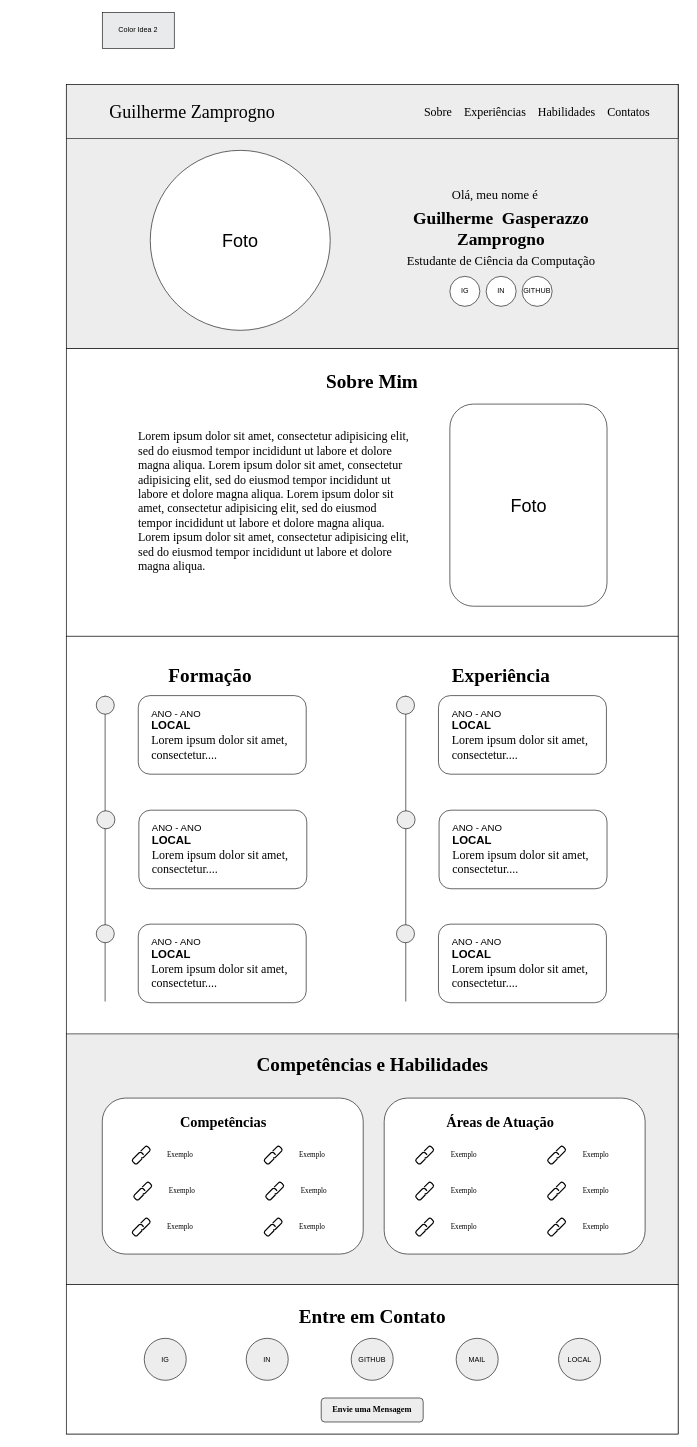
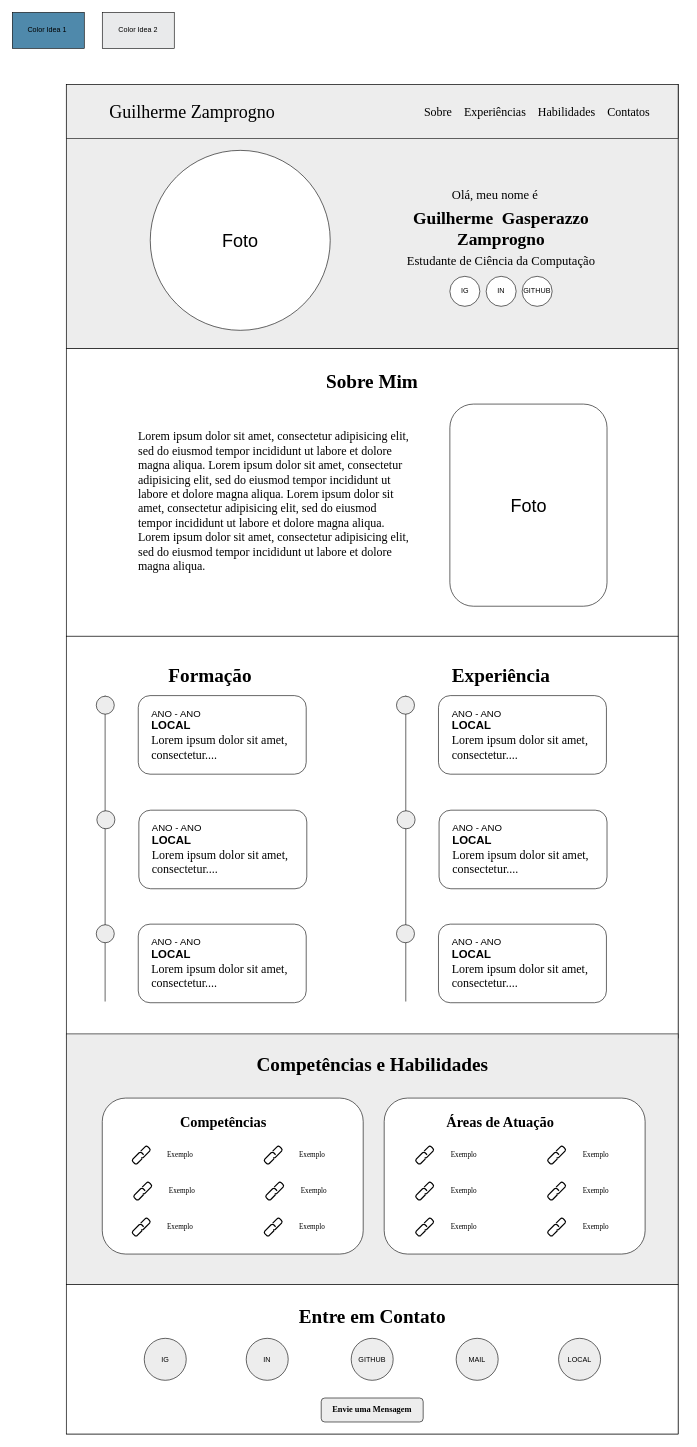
none -> (48, 30)
